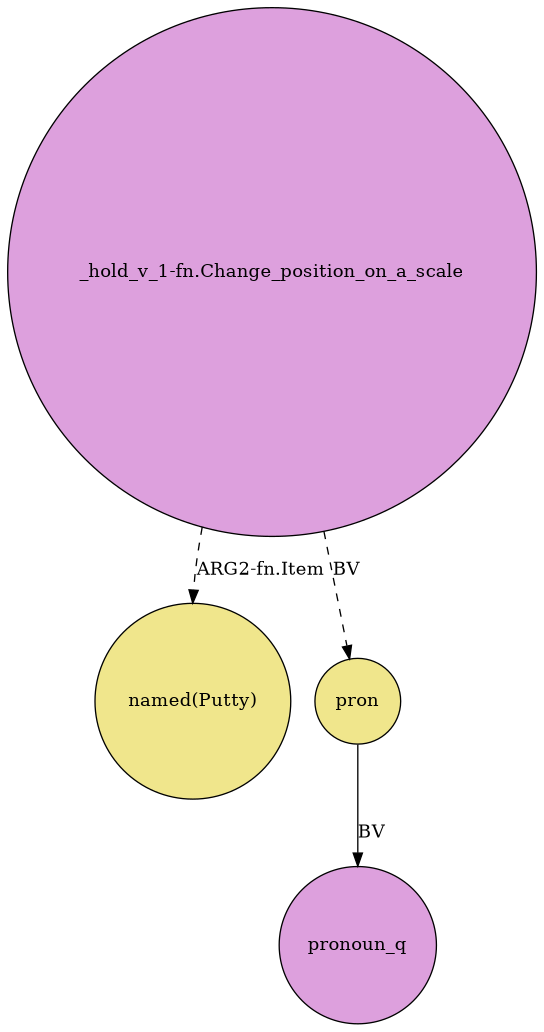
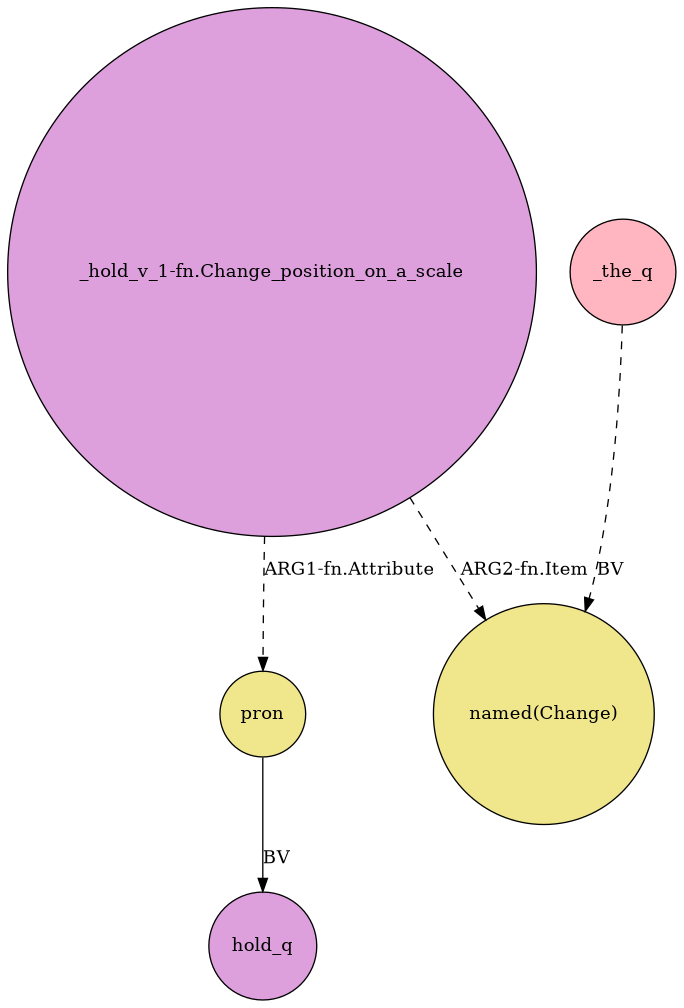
none -> (623, 272)
(347, 570) -> (350, 570)
(193, 701) -> (544, 714)
(358, 945) -> (263, 946)
